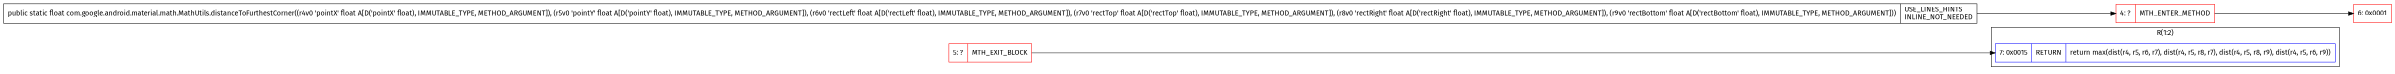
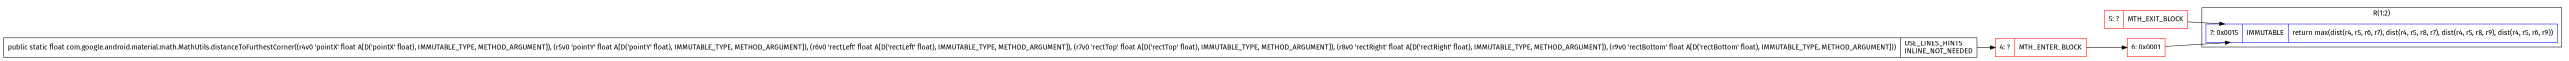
(2175, 13) -> (2051, 47)
none -> (2195, 45)
(2049, 53) -> (2265, 33)
